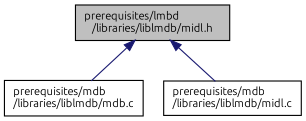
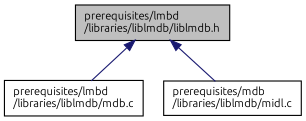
(153, 23) -> (153, 23)
(74, 98) -> (74, 98)
